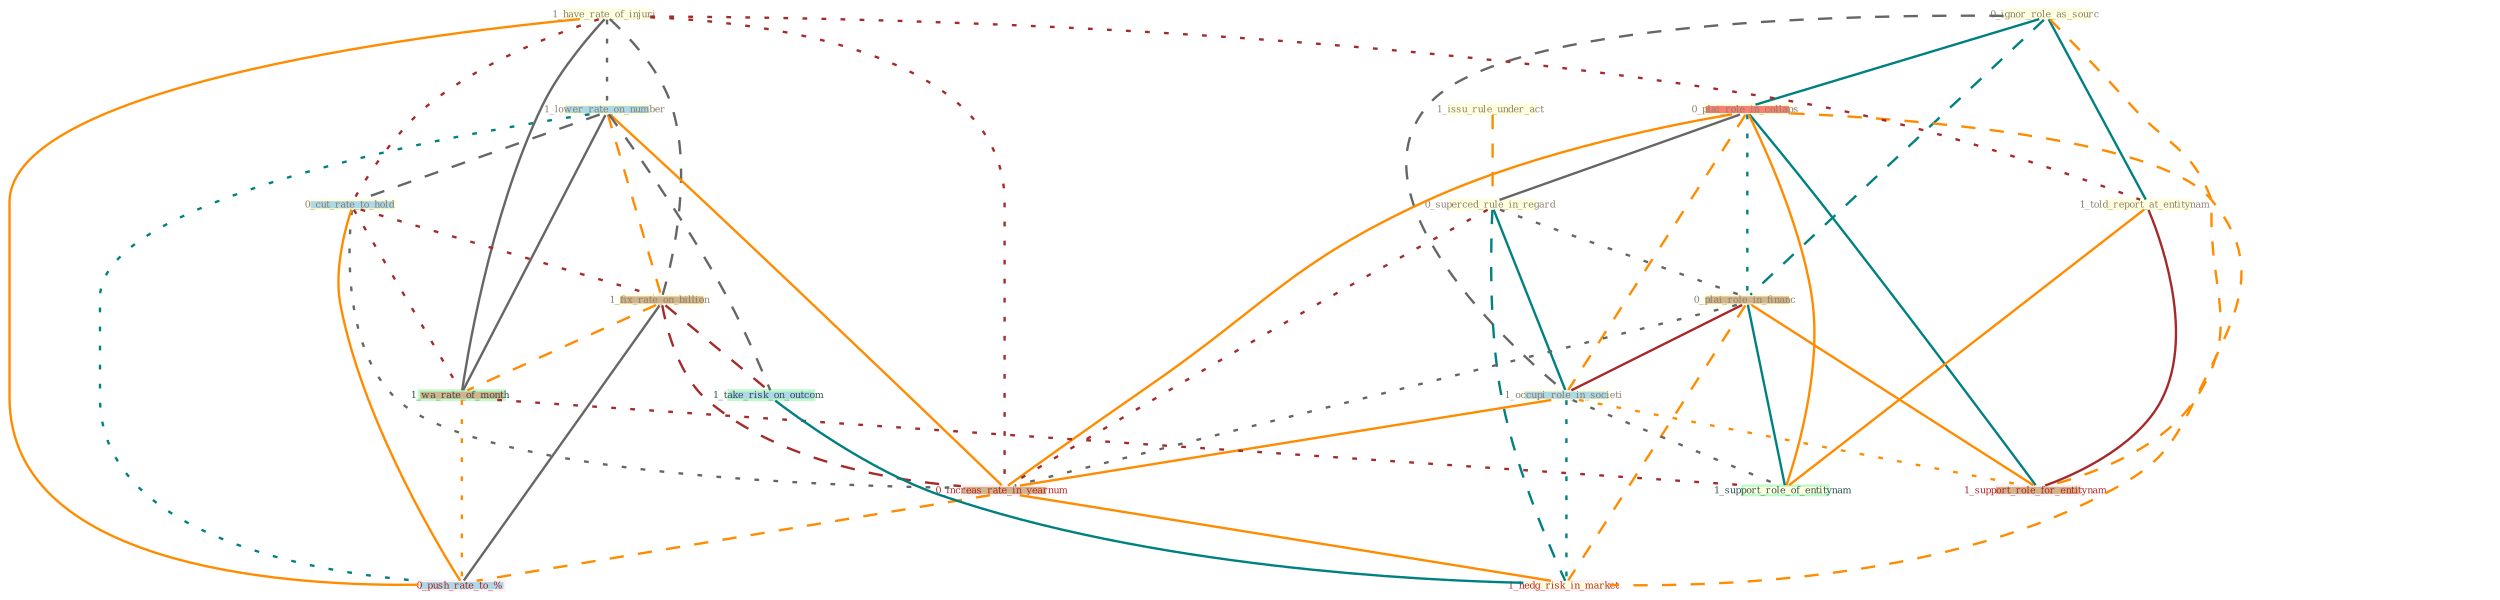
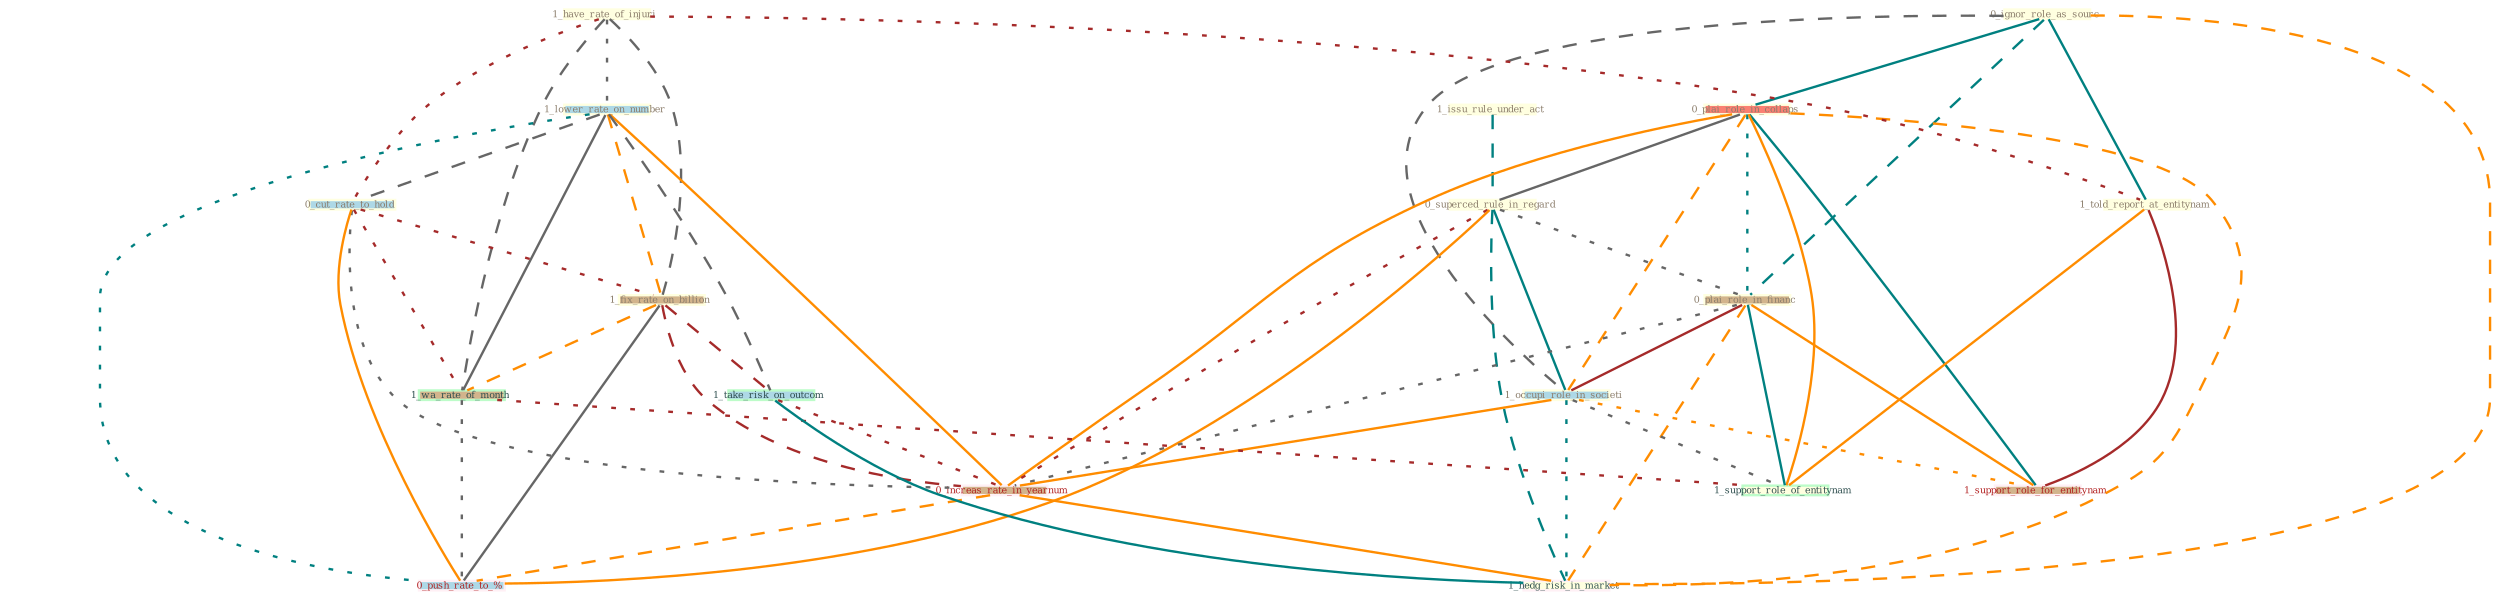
(980, 131) -> (888, 443)
(1493, 157) -> (1493, 157)
(508, 194) -> (508, 194)
(10, 236) -> (961, 529)
(2215, 267) -> (2406, 488)
(462, 490) -> (462, 490)
(1566, 586) -> (1566, 586)
